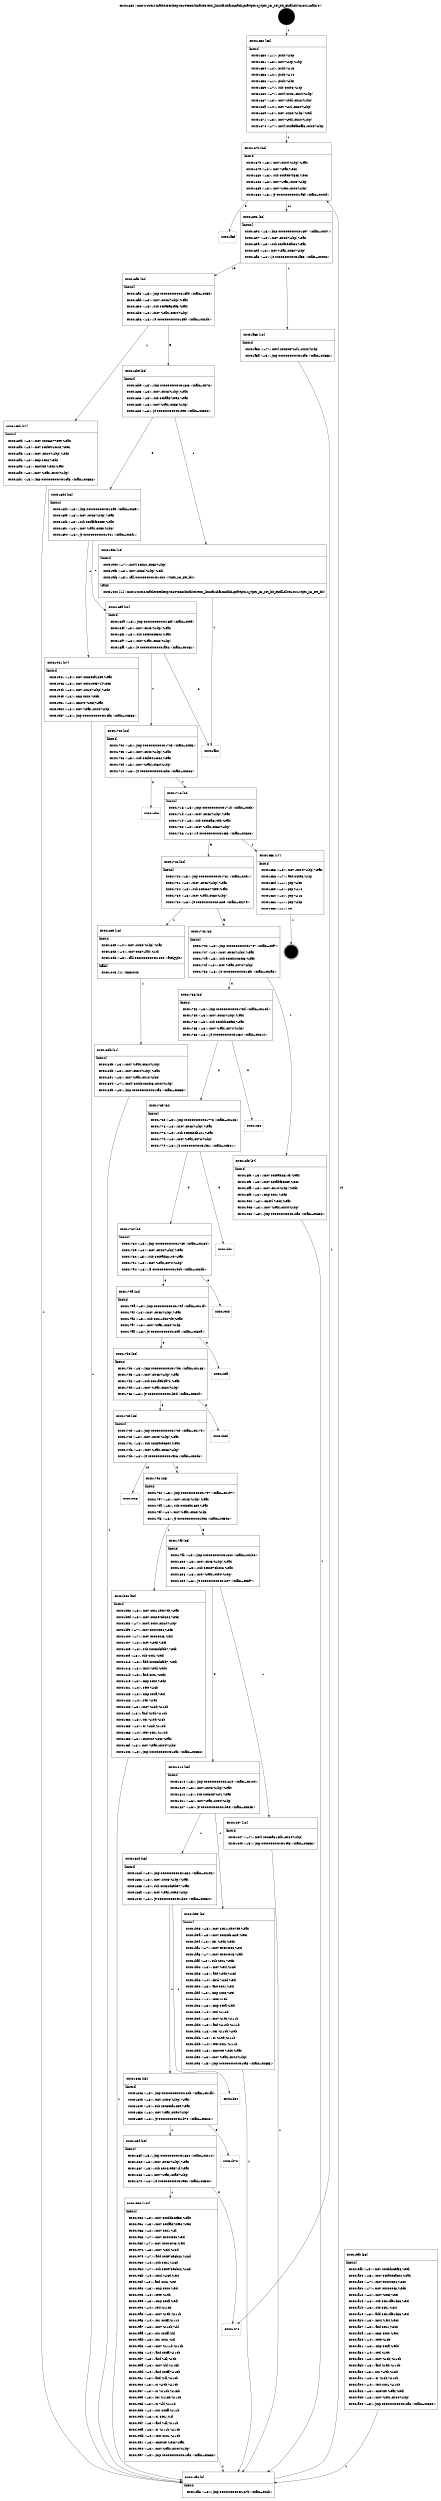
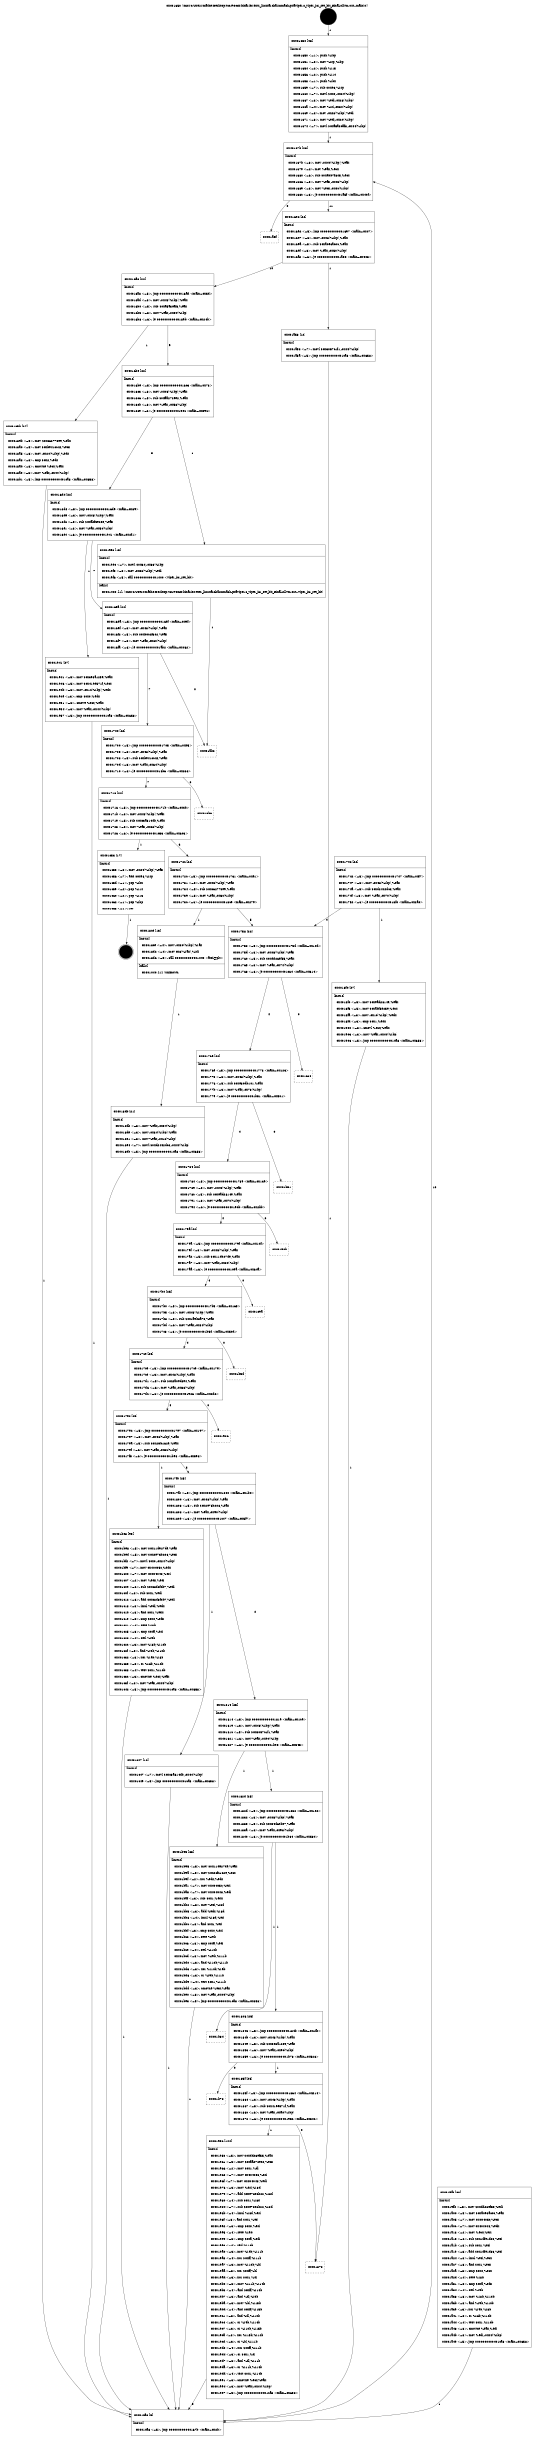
(220, 916) -> (244, 916)
(147, 1468) -> (208, 1405)
(223, 2467) -> (192, 2404)
